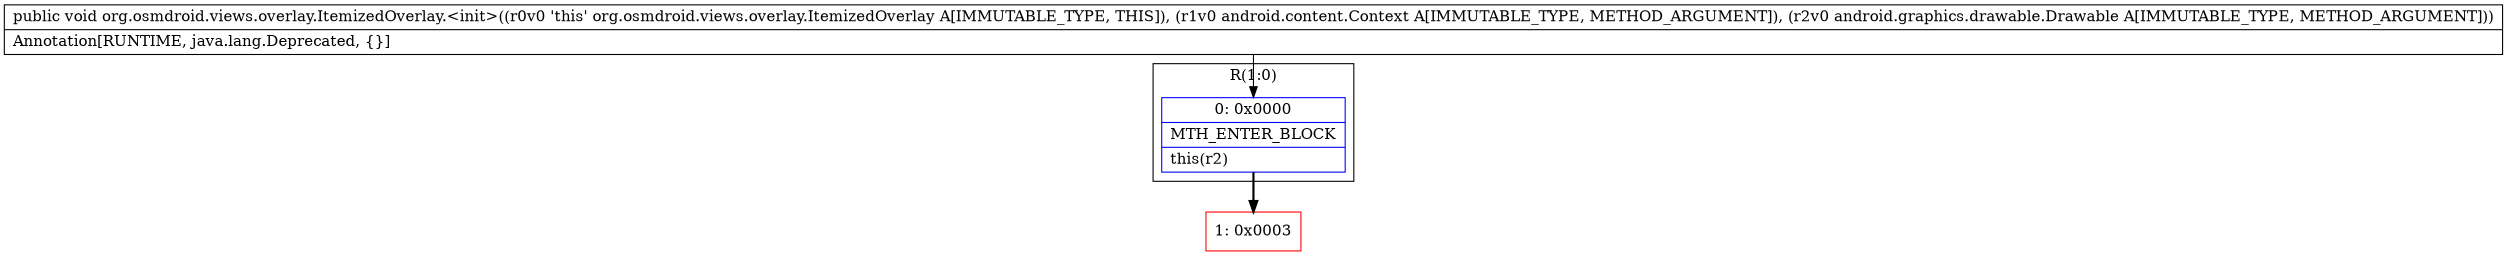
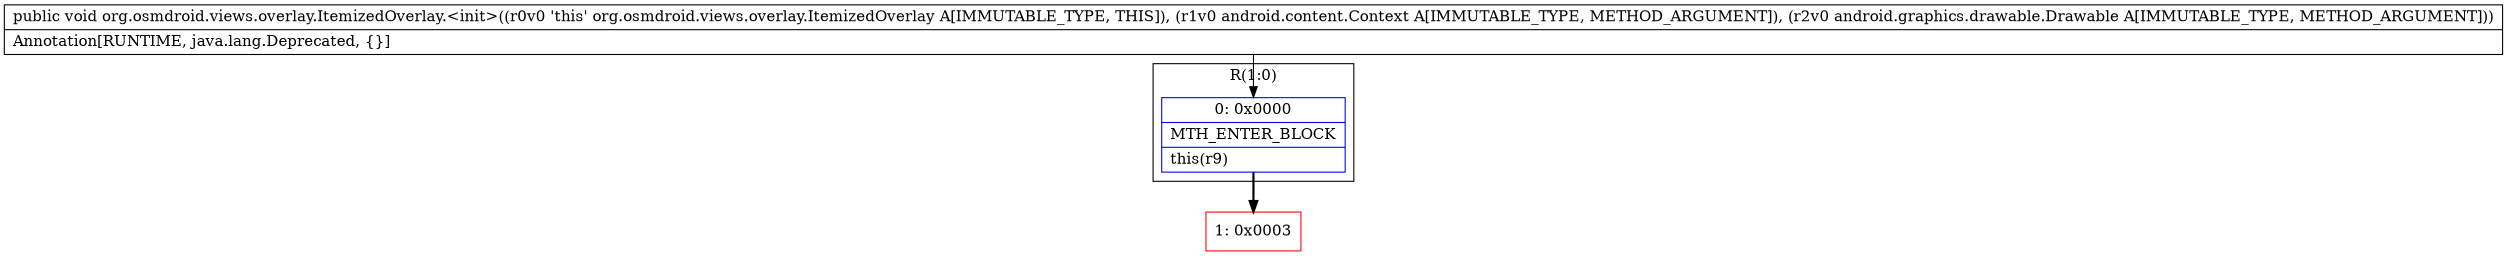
(1199, 159) -> (1199, 159)
